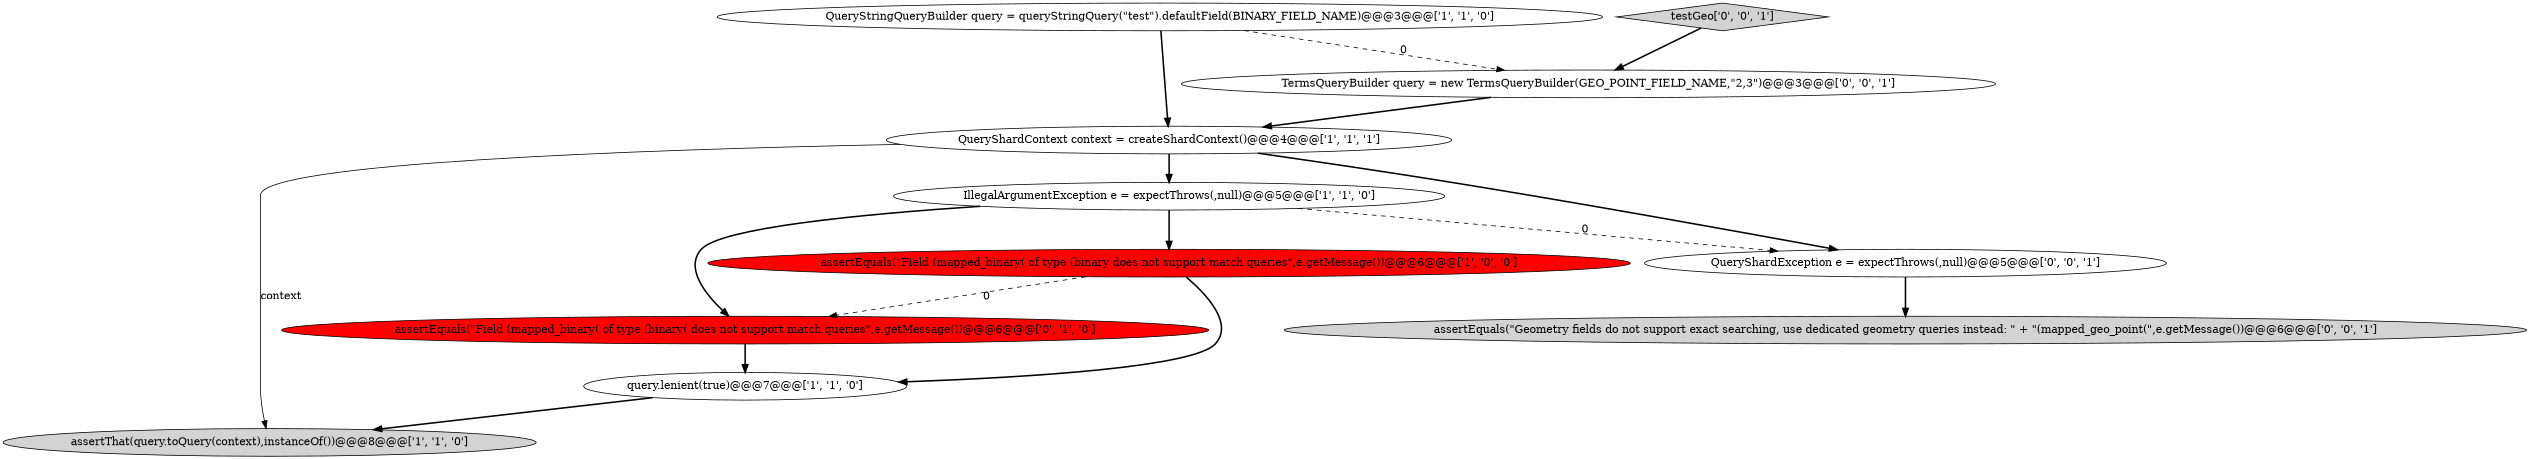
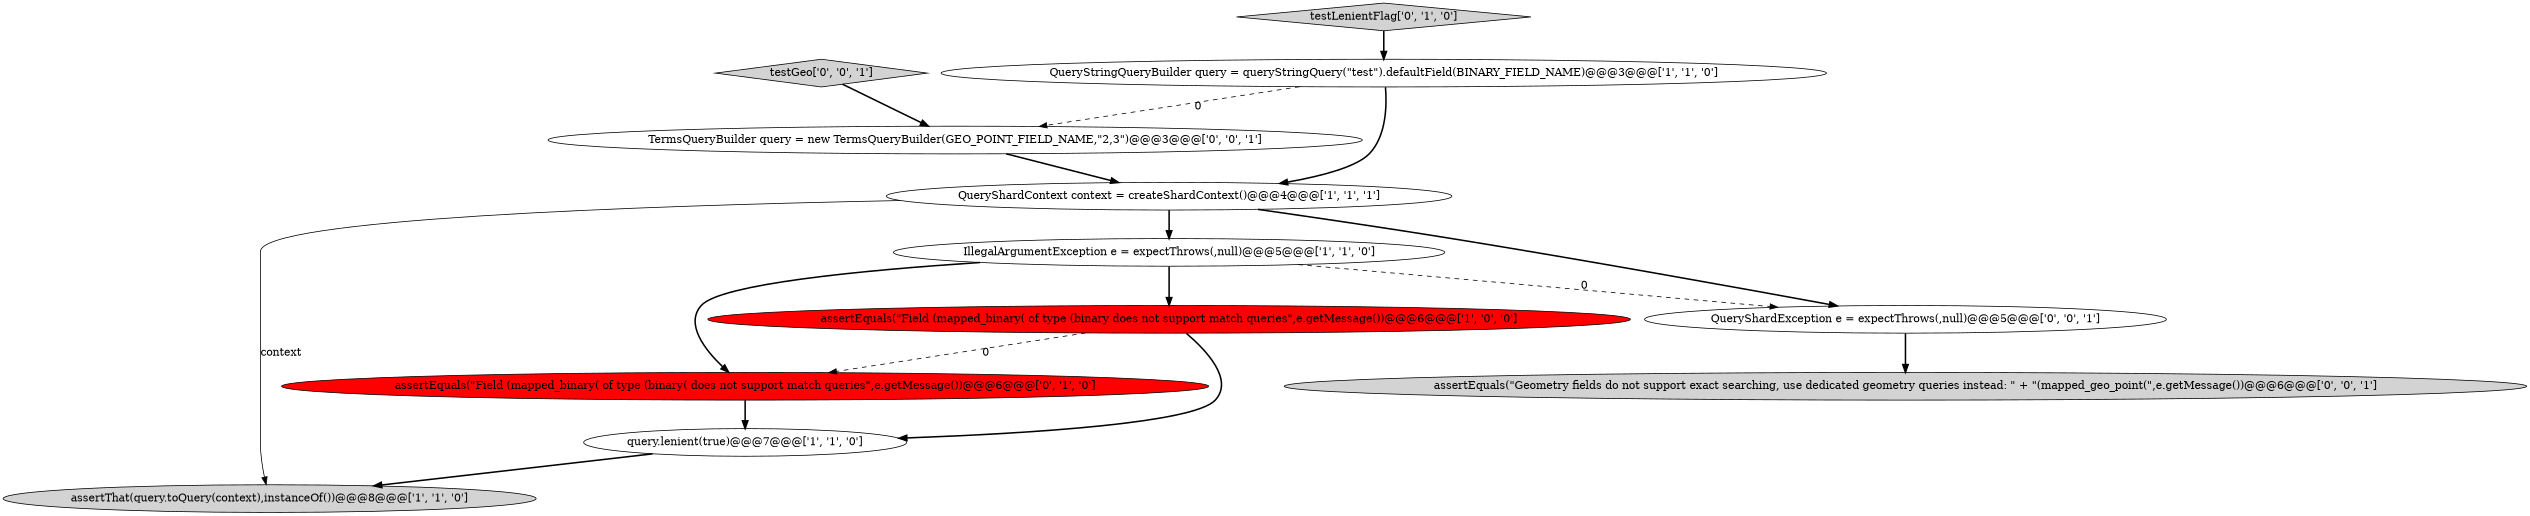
none -> (1384, 17)
